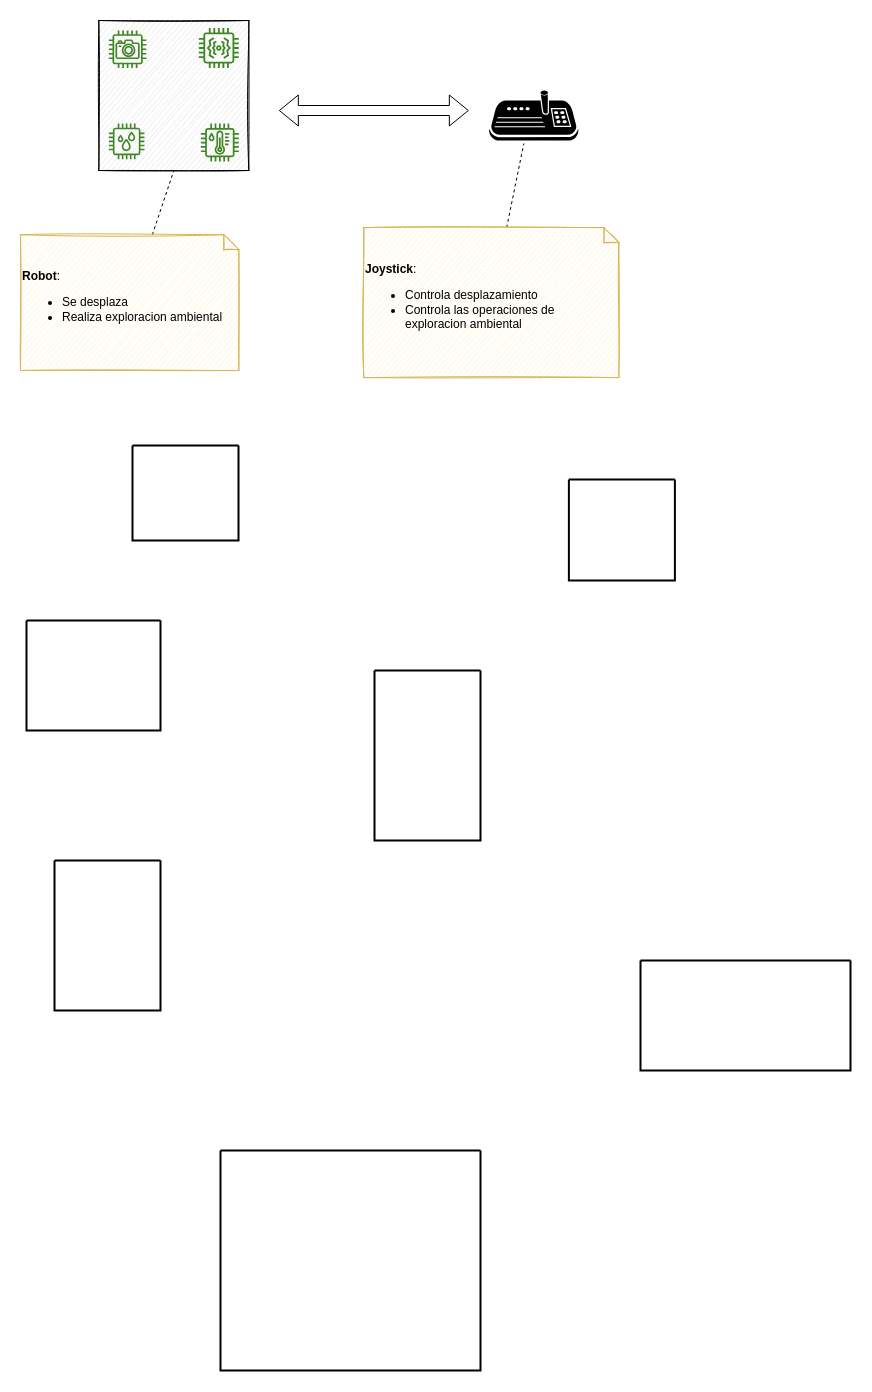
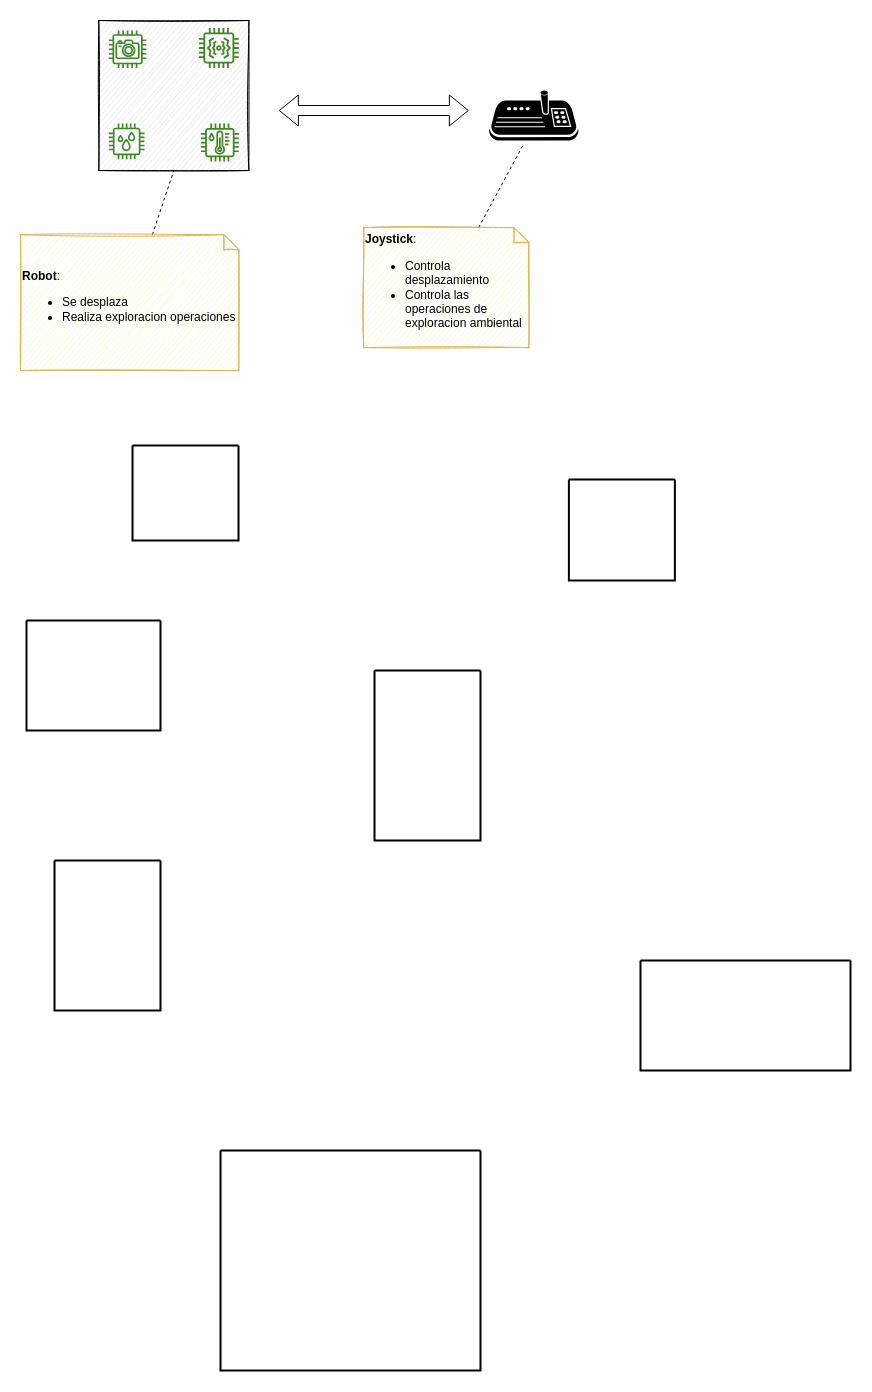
(107, 303) -> (116, 303)
(491, 303) -> (446, 288)
